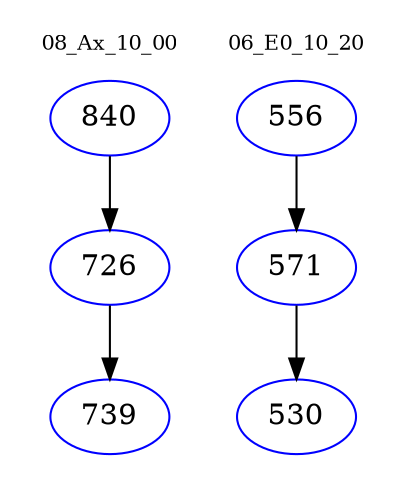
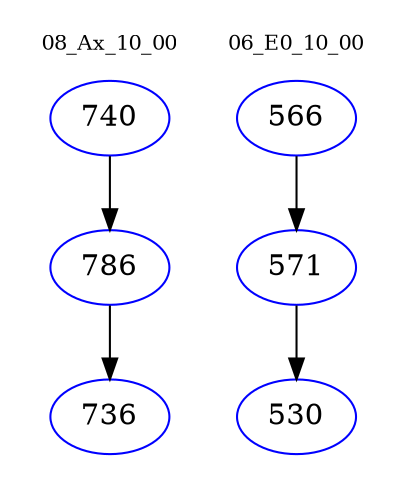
(297, 45) -> (297, 45)
(110, 118) -> (110, 118)
(297, 118) -> (297, 118)
(110, 267) -> (110, 267)
(110, 417) -> (110, 417)
